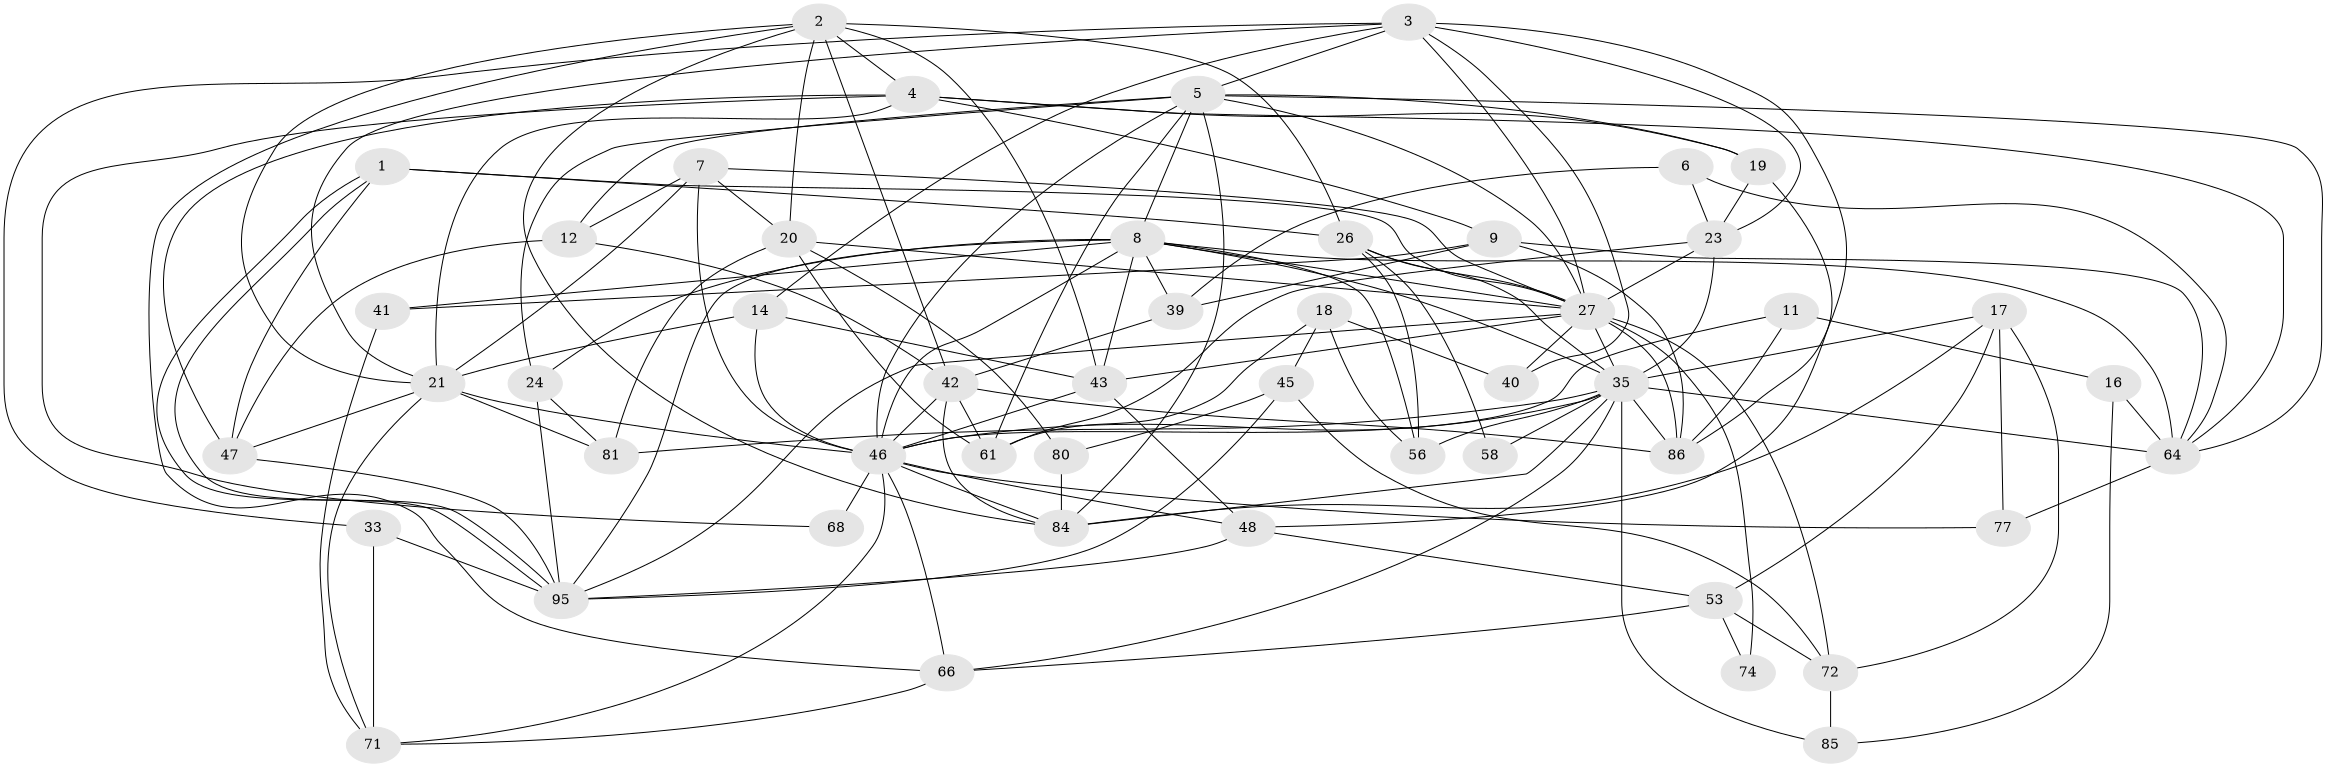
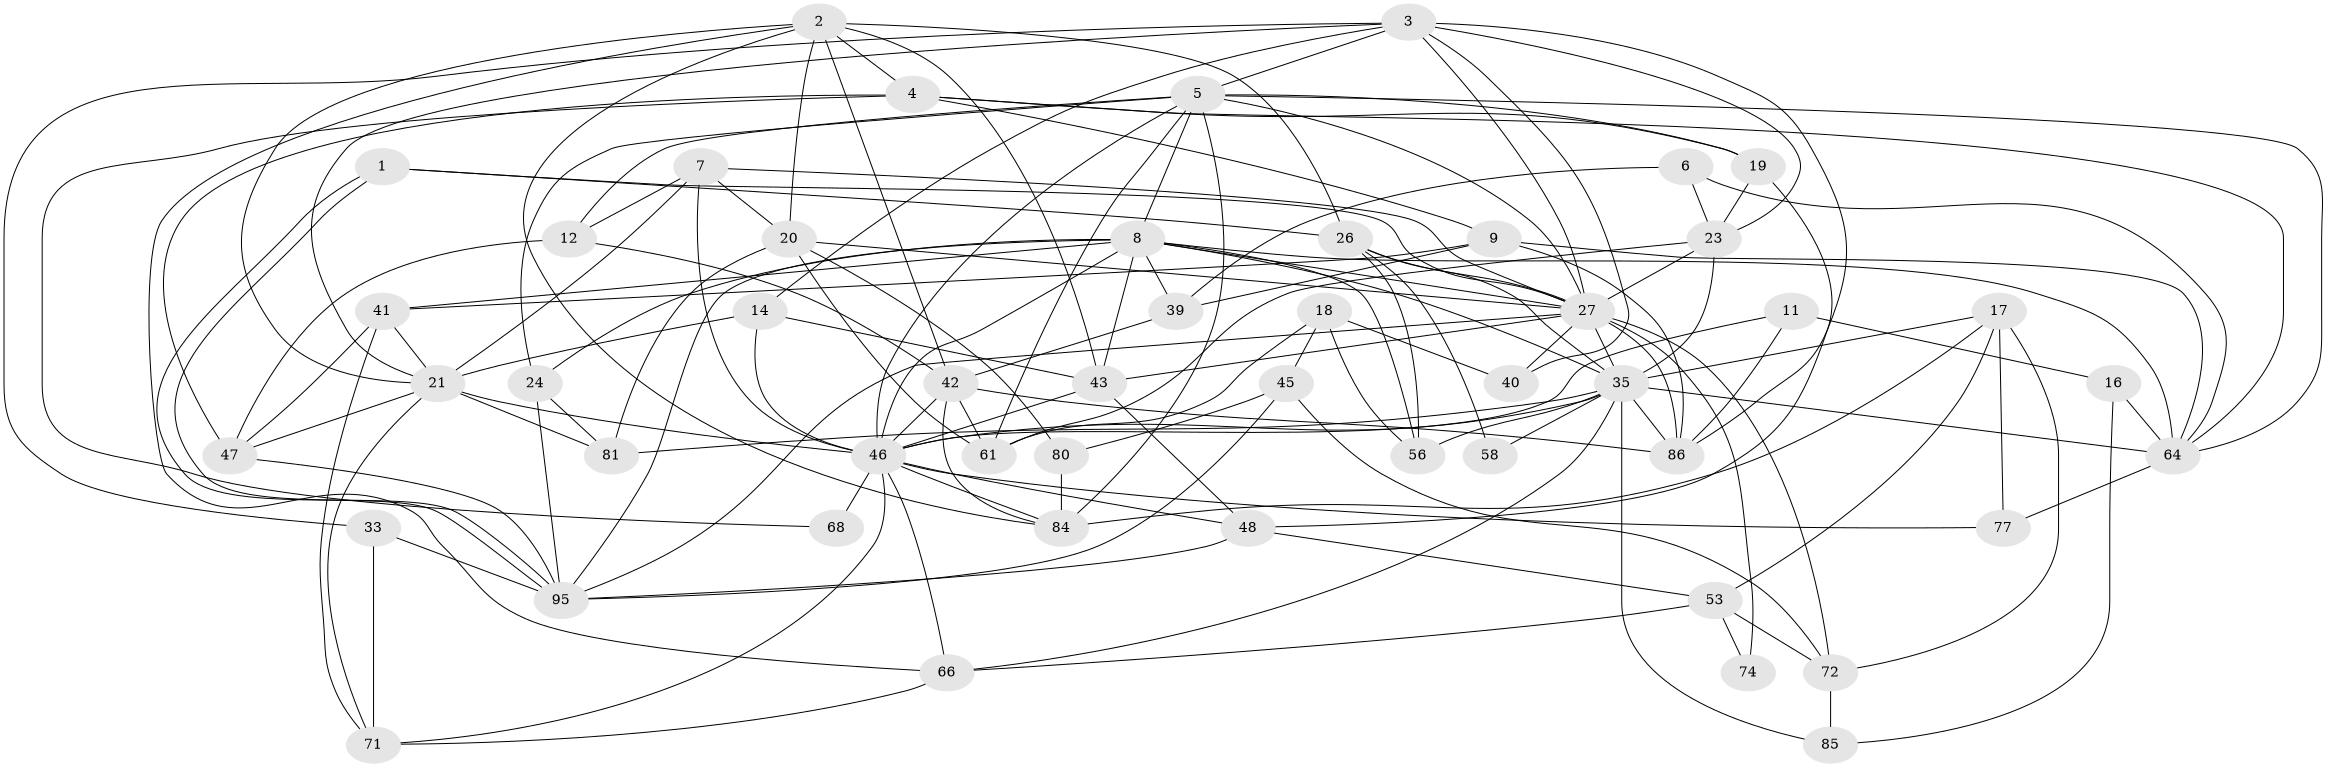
(562, 126) -> (410, 347)
(284, 302) -> (310, 386)
(1362, 493) -> none
